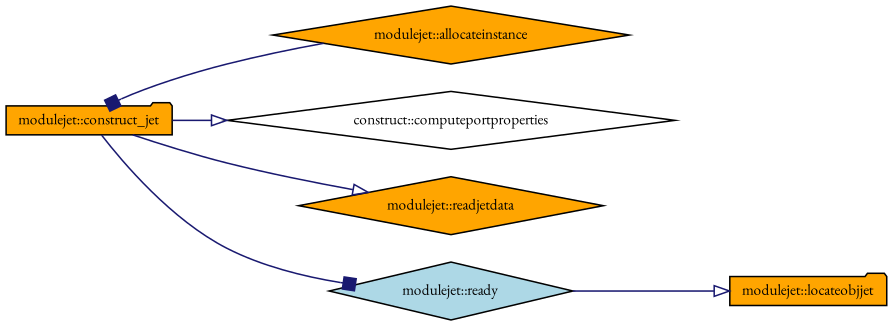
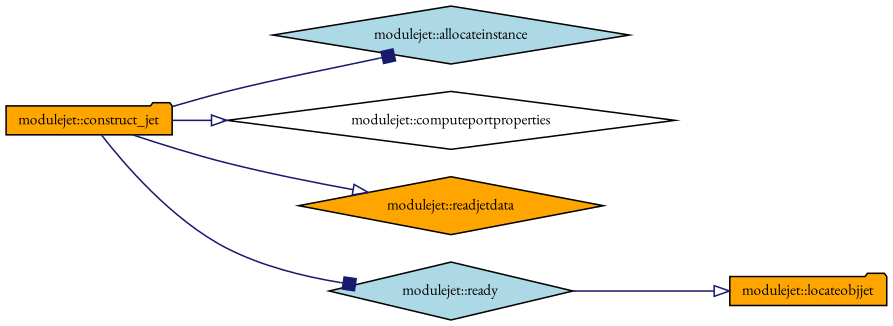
(451, 35) -> (451, 35)
(221, 66) -> (275, 80)
(451, 120) -> (451, 120)
